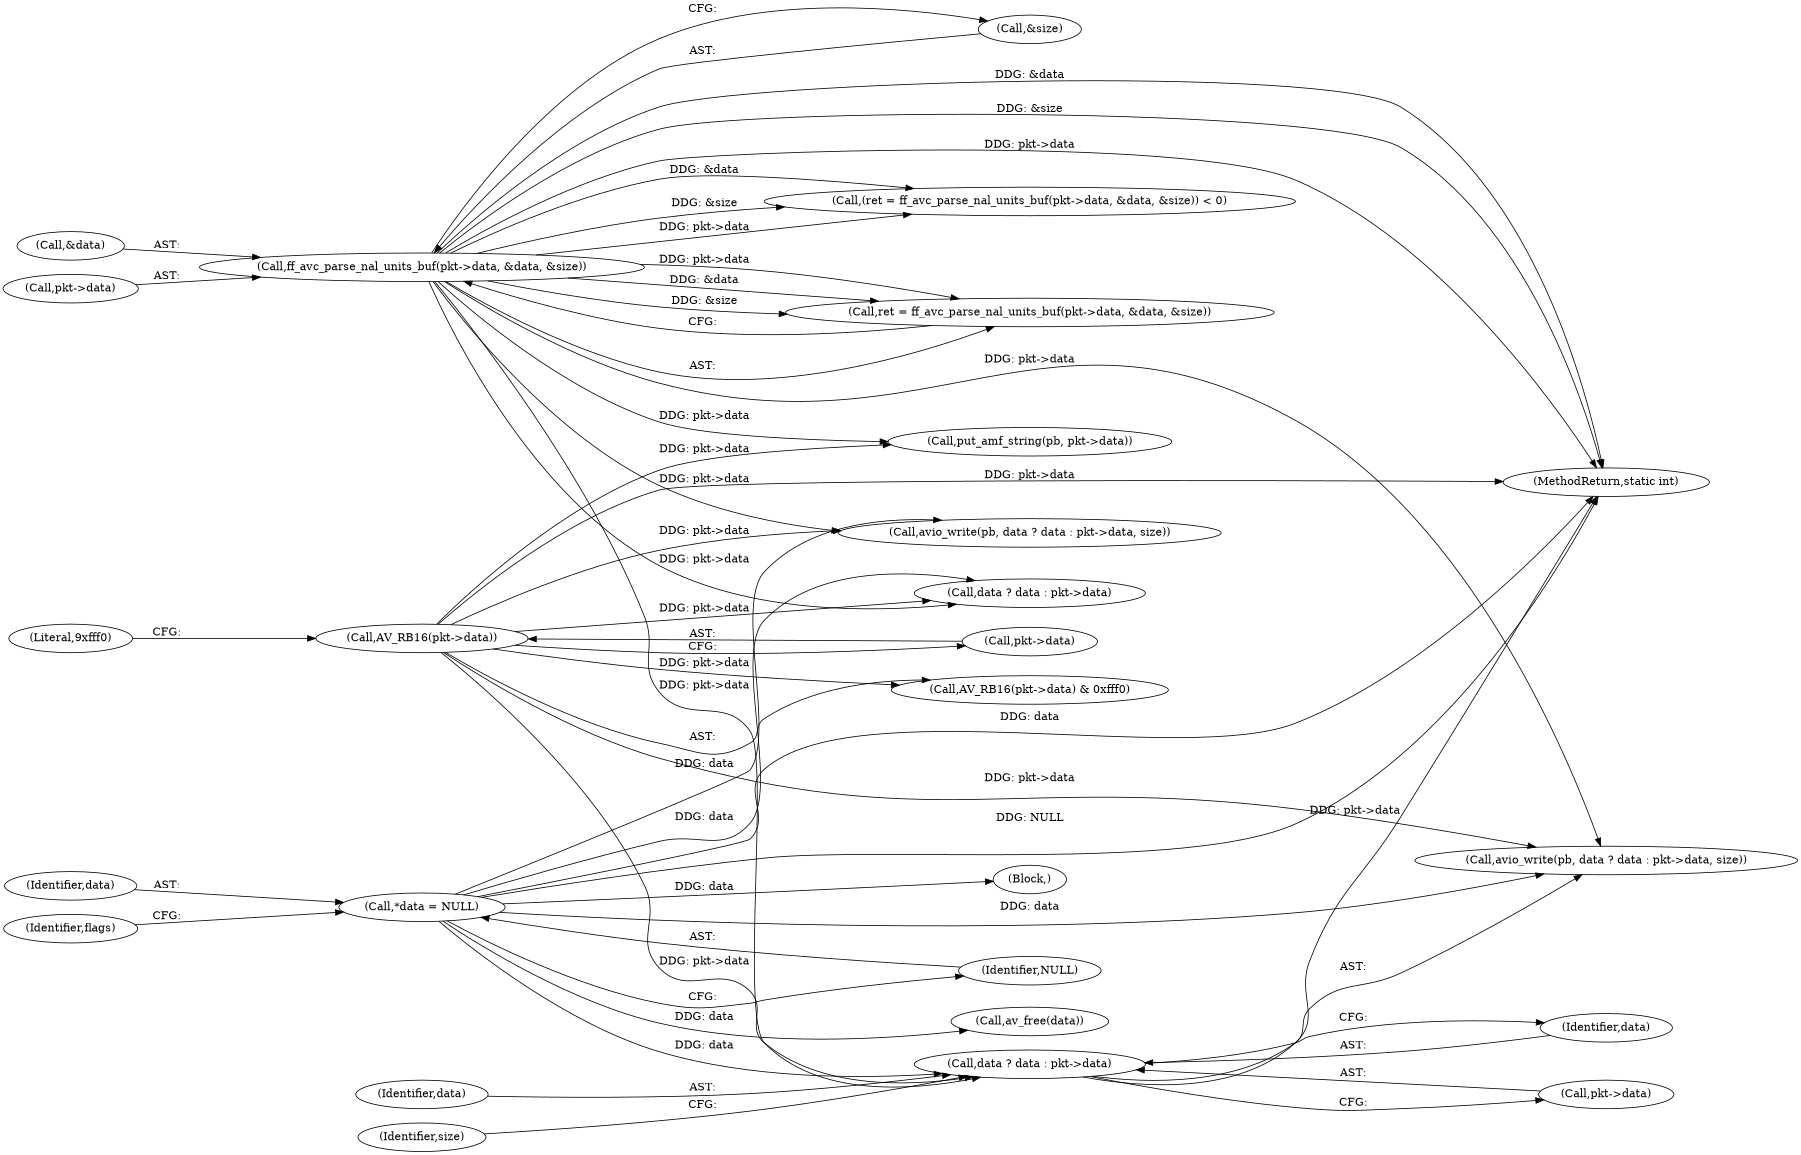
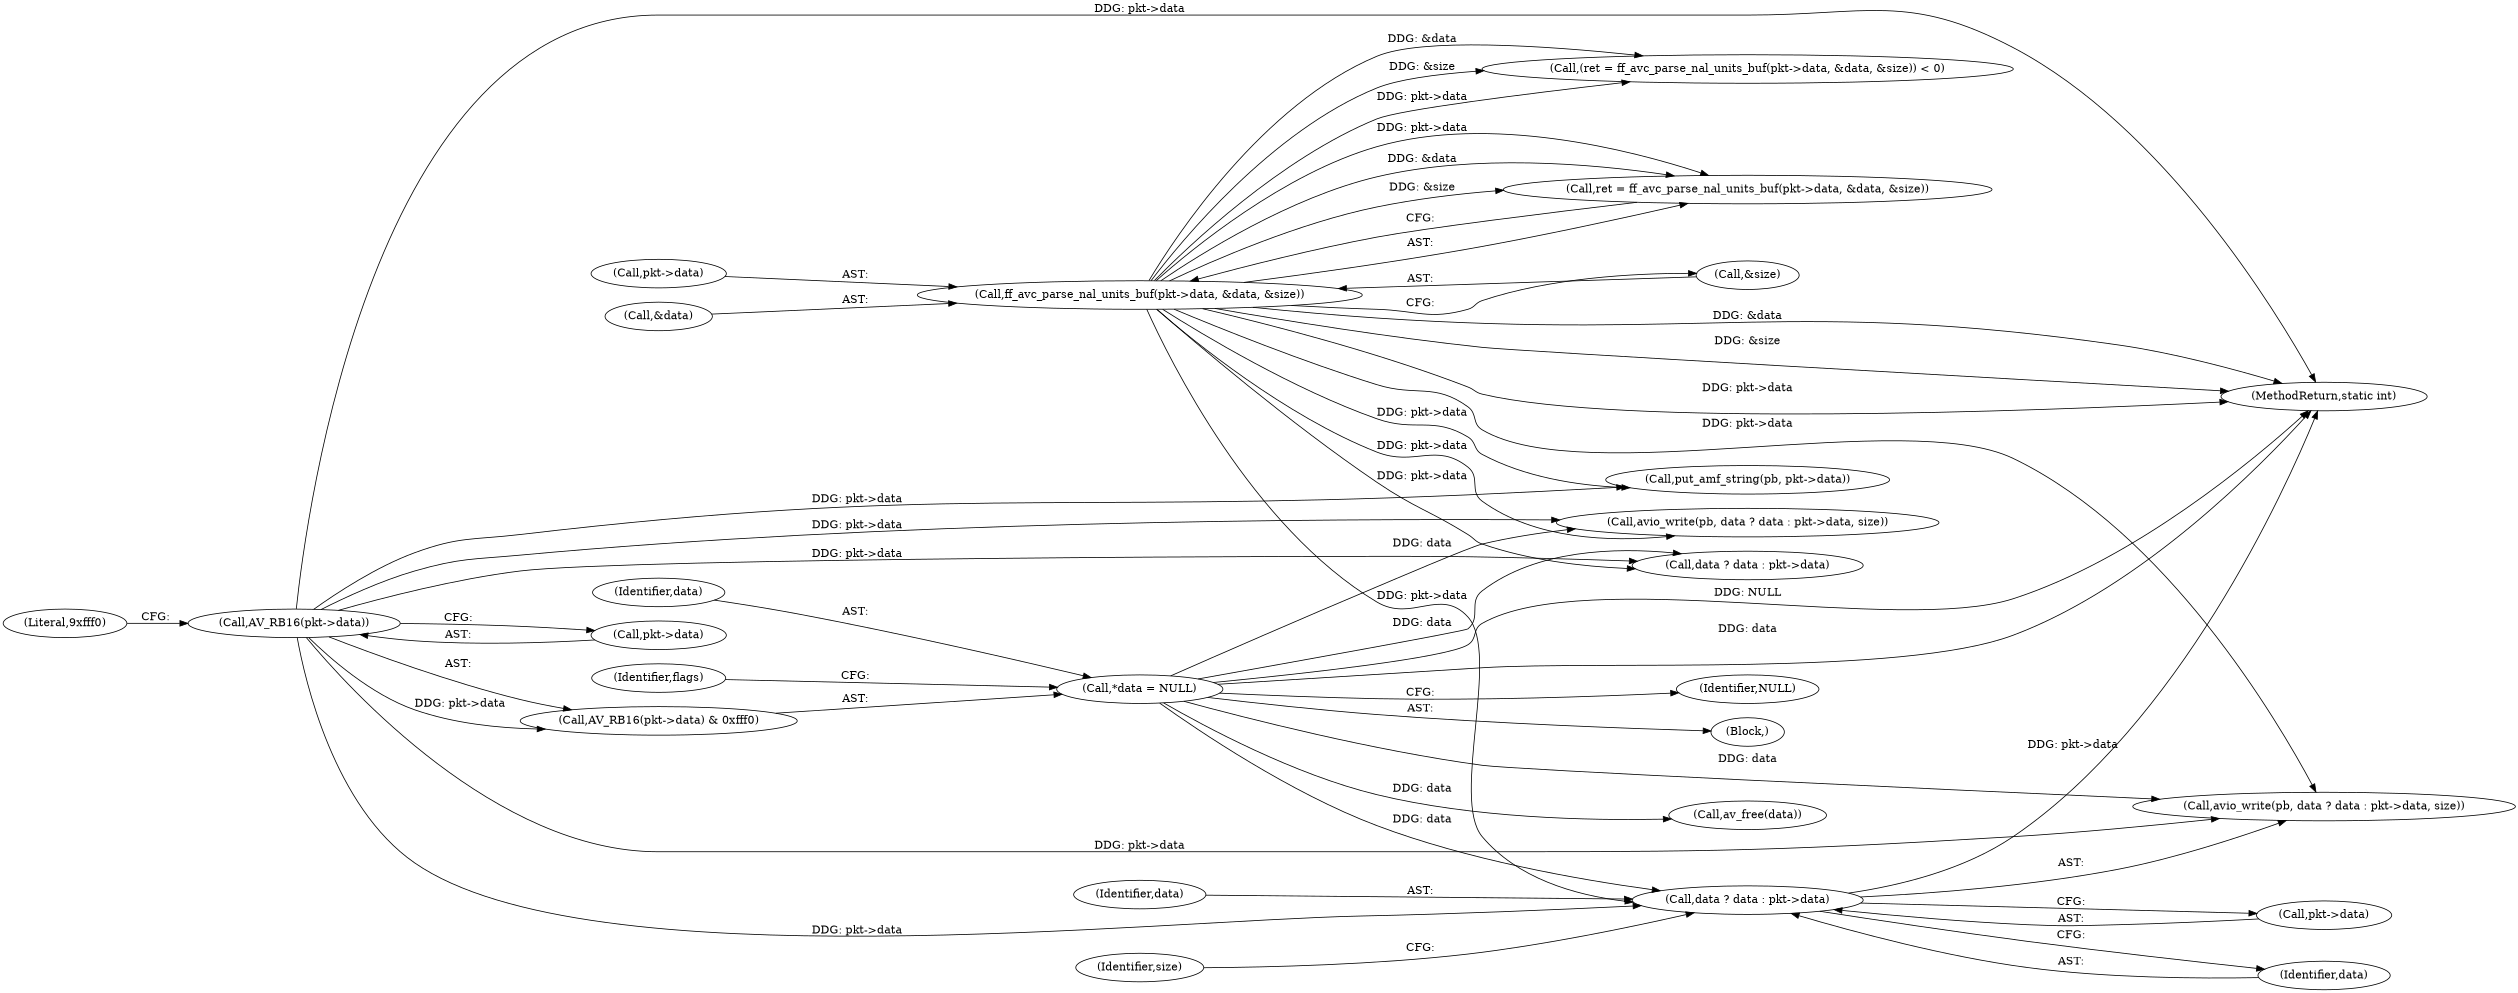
(705, 887) -> (1422, 709)
(724, 950) -> (915, 704)
